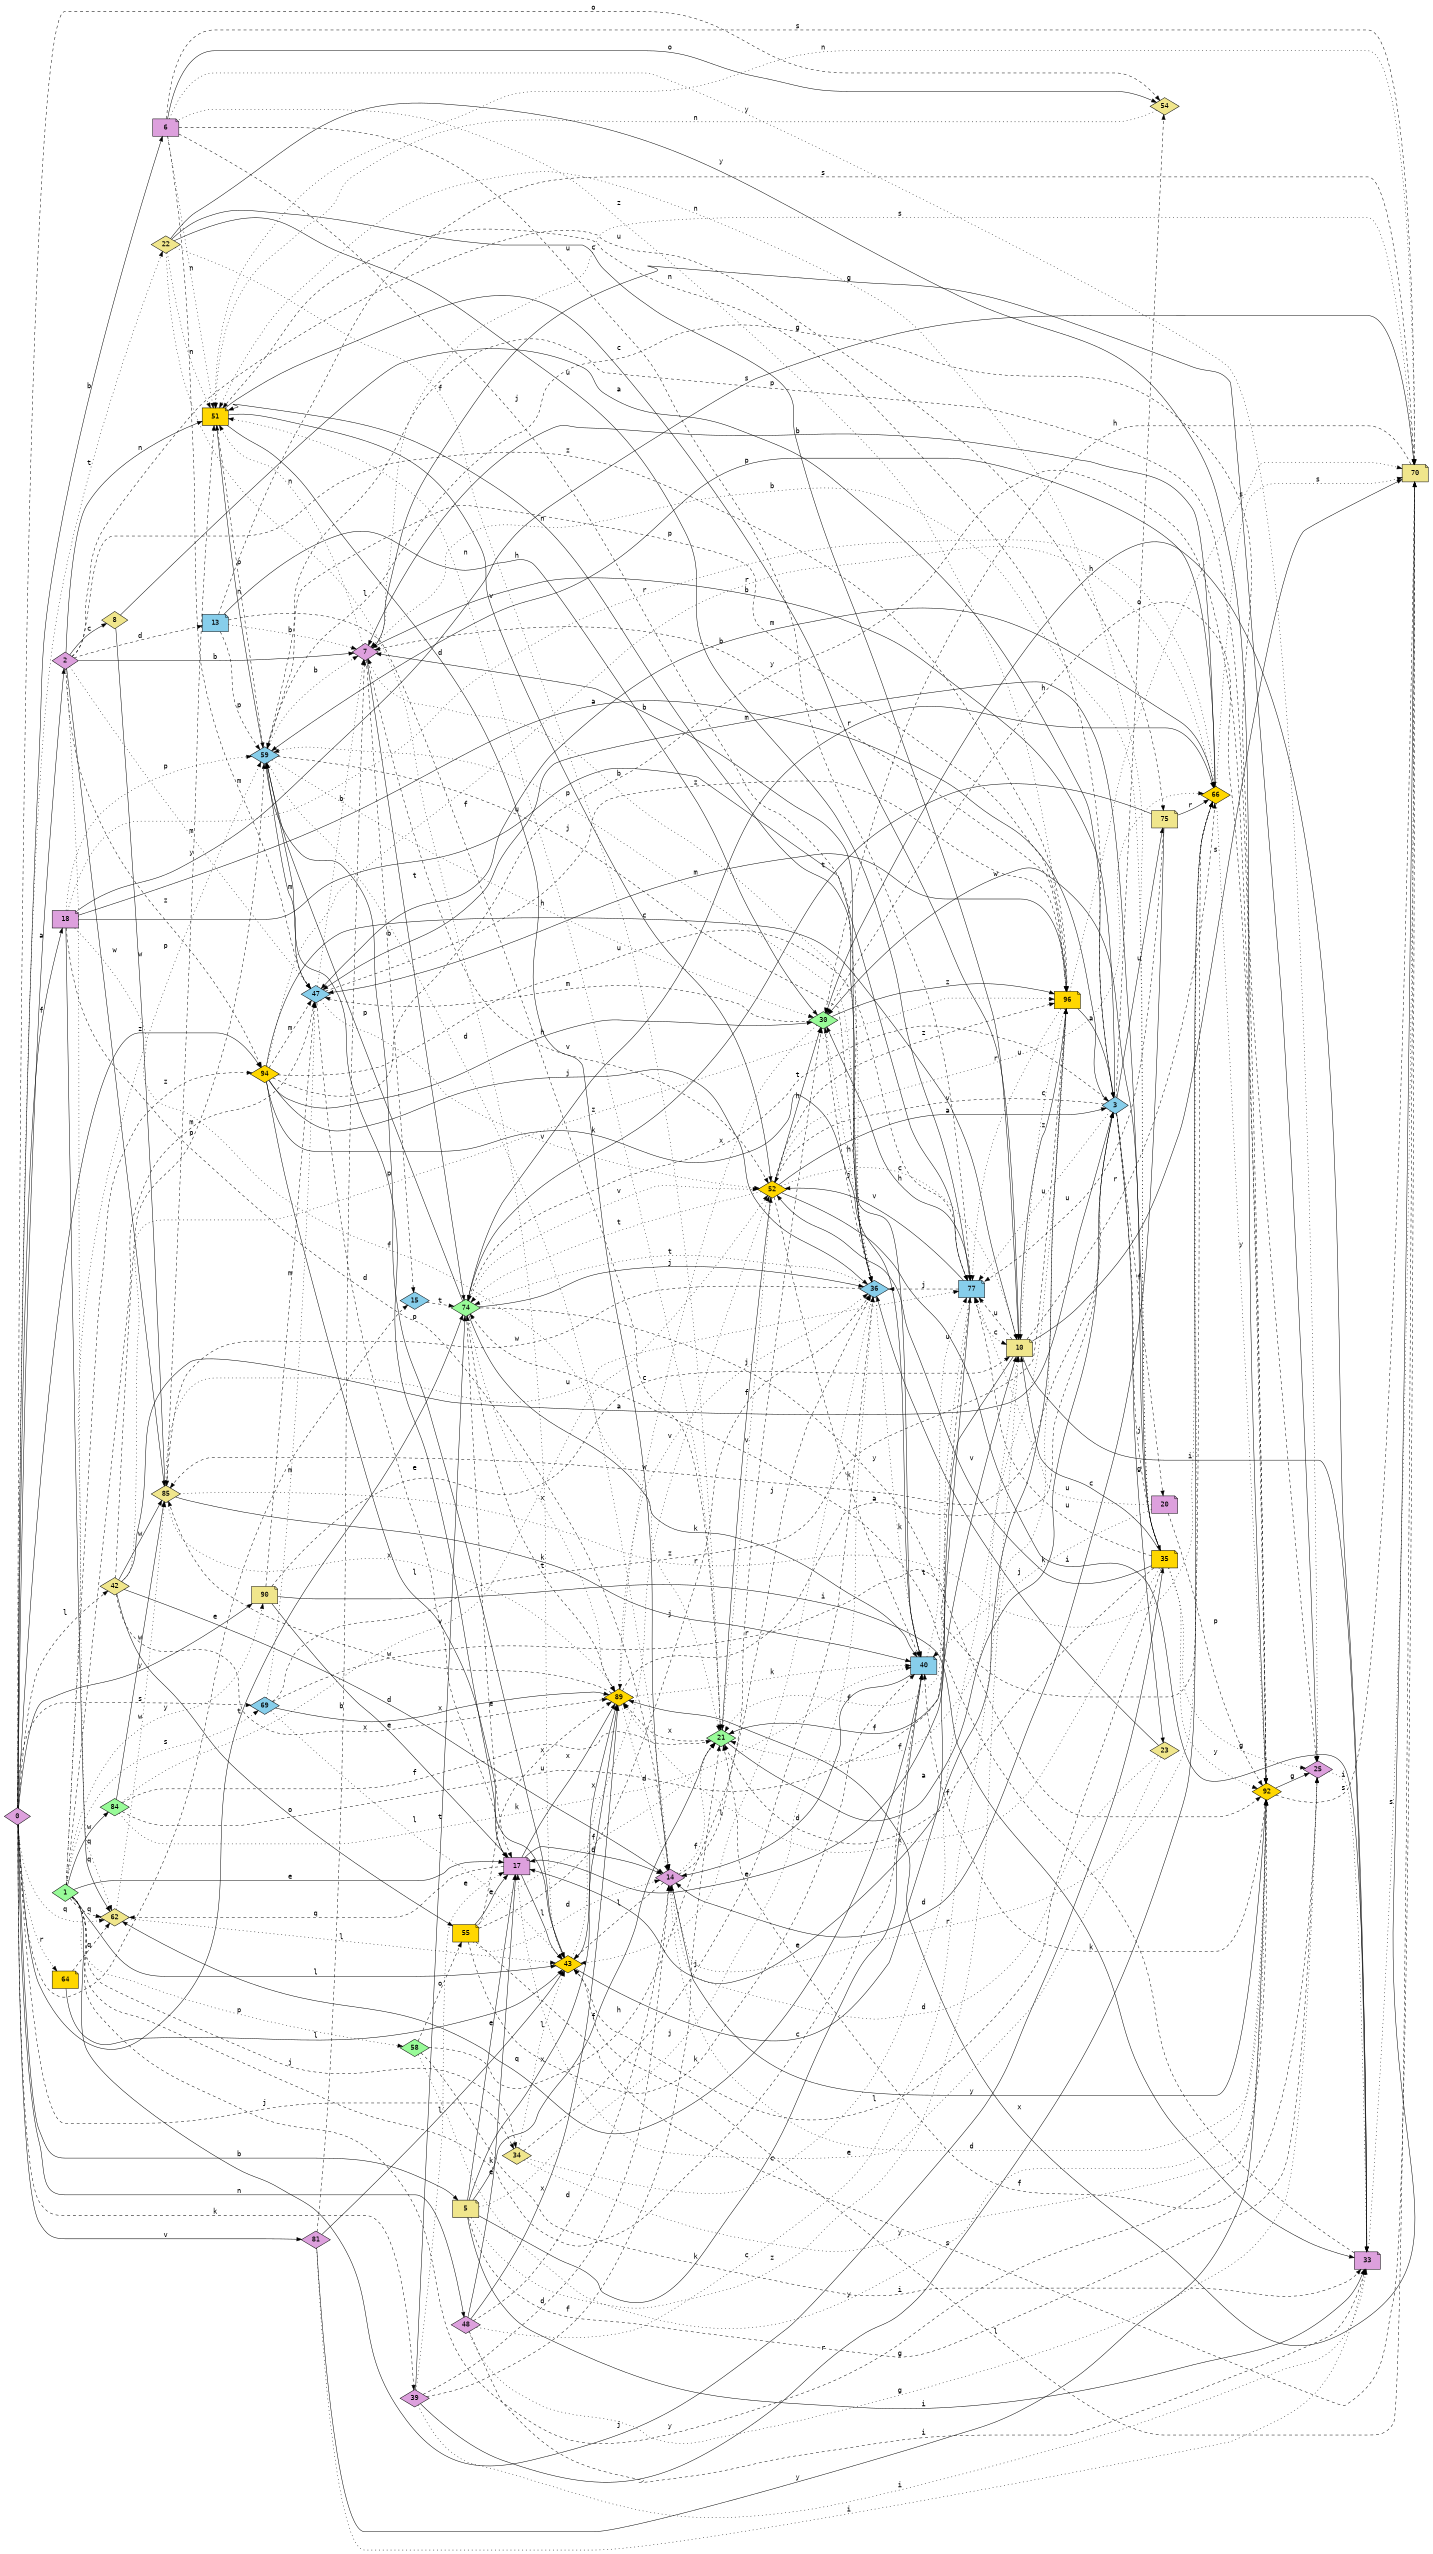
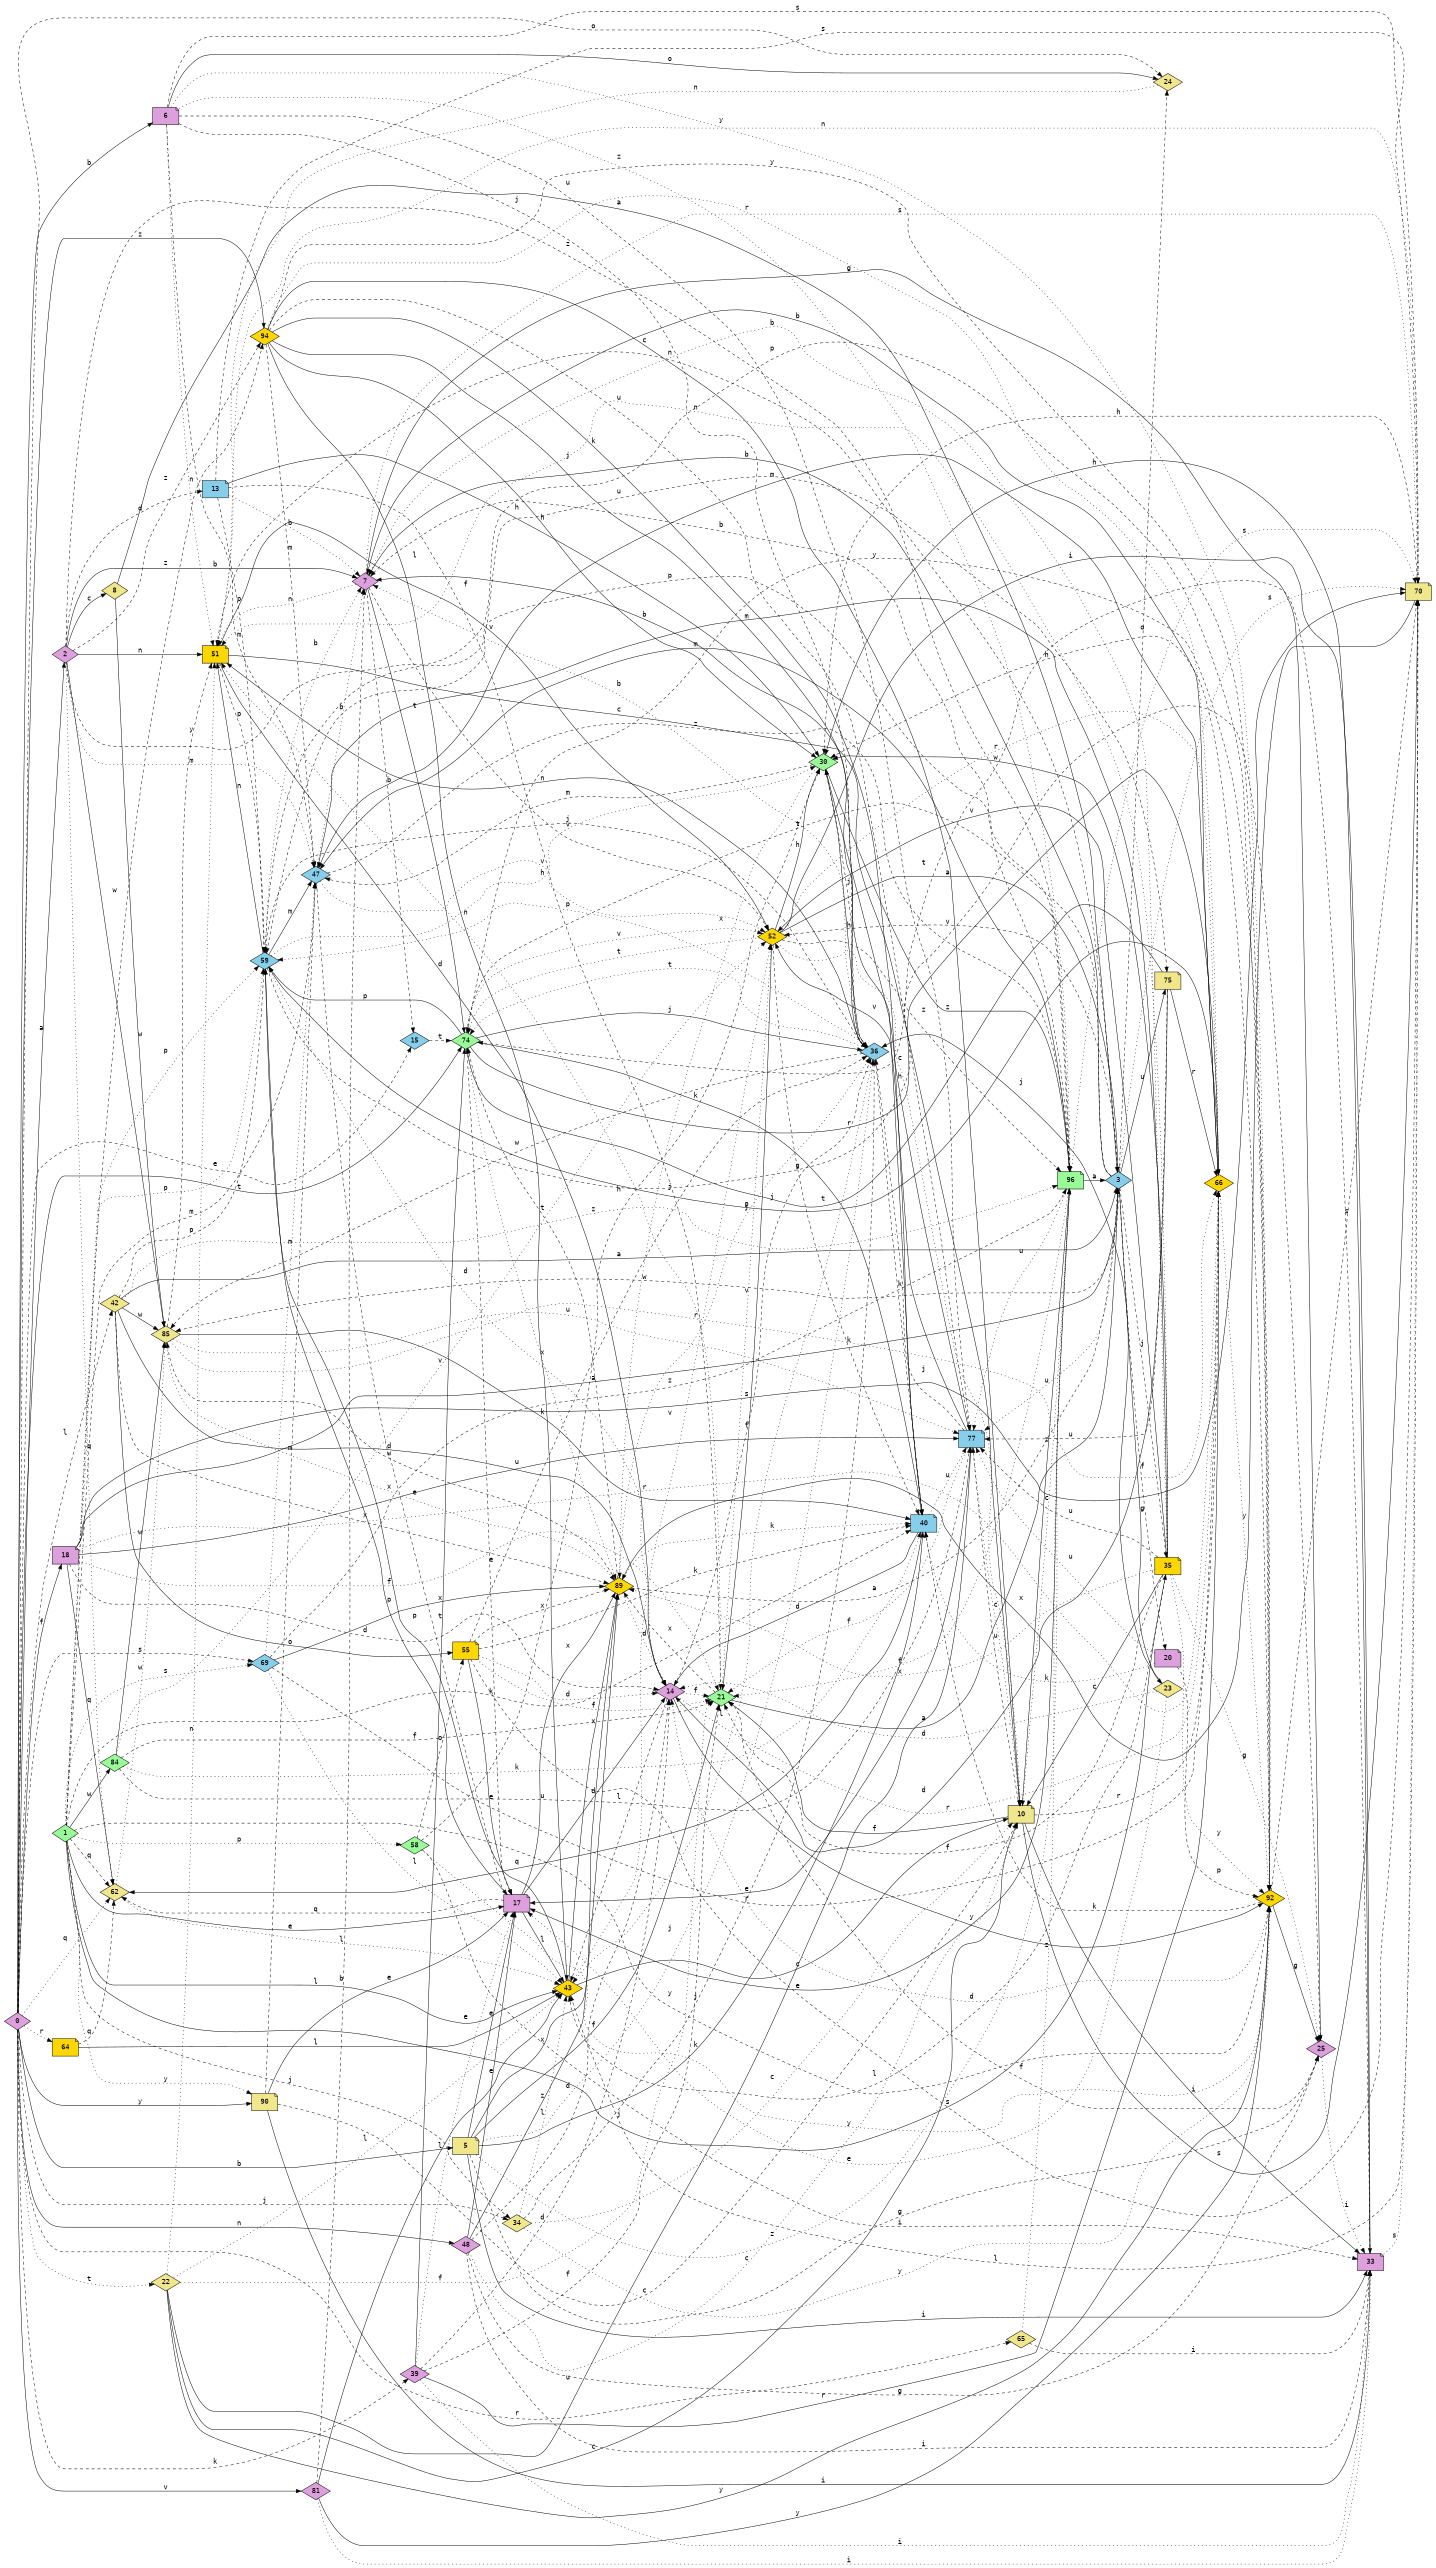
(1165, 106) -> (1168, 82)
(1261, 484) -> (1222, 596)
(1235, 566) -> (1179, 815)
(1067, 1000) -> (1071, 1180)
(848, 1157) -> (846, 912)
(892, 1475) -> (897, 1285)
(542, 2189) -> (542, 2096)
(1083, 2337) -> (943, 2395)
none -> (1021, 2339)
